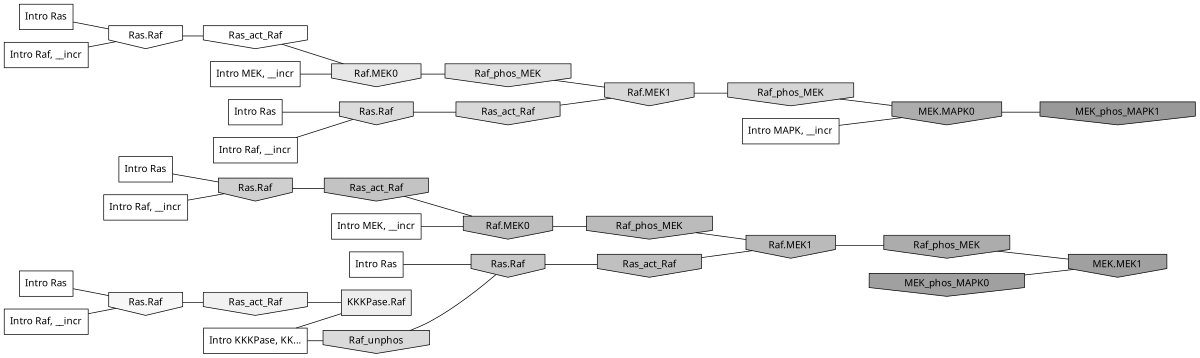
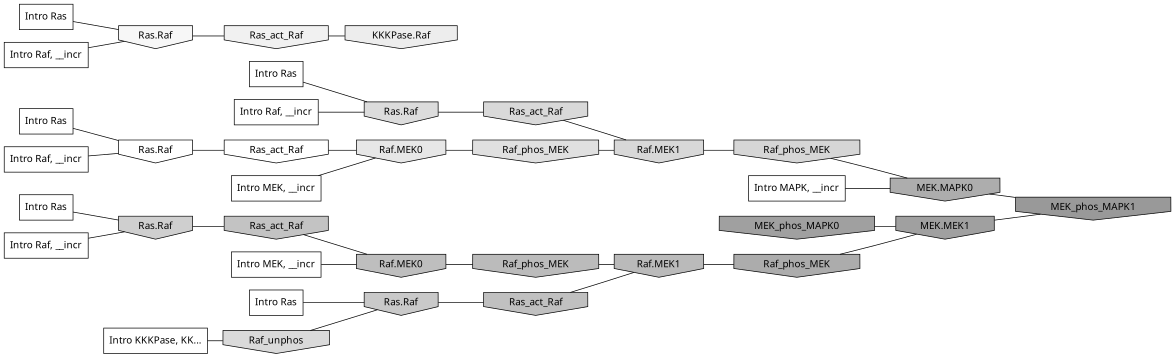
none -> (1017, 217)
(376, 303) -> (401, 36)
(319, 321) -> none
